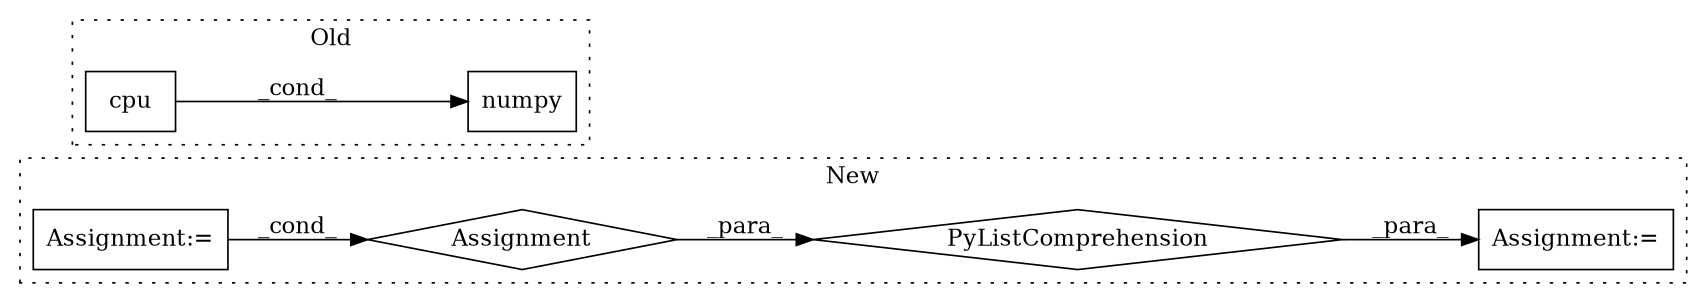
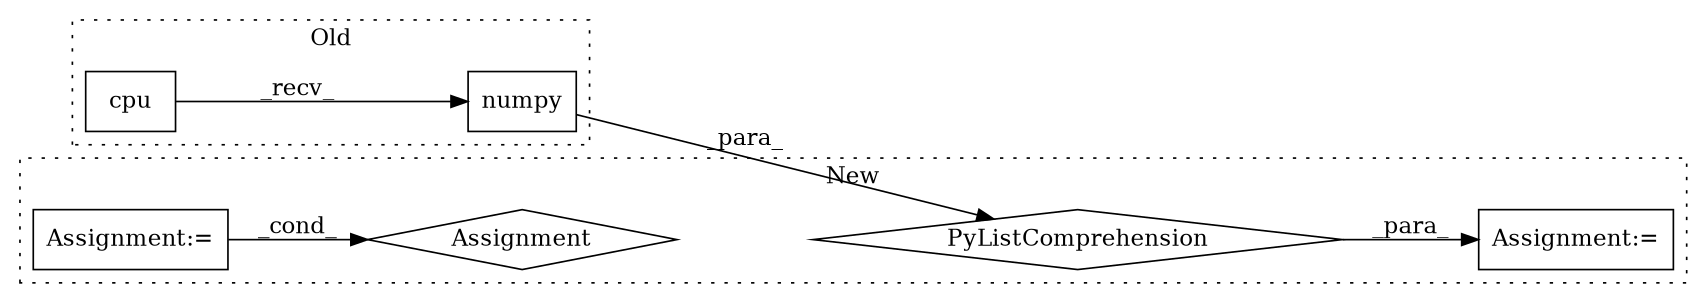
(298, 89) -> (298, 89)
(736, 240) -> (797, 170)
